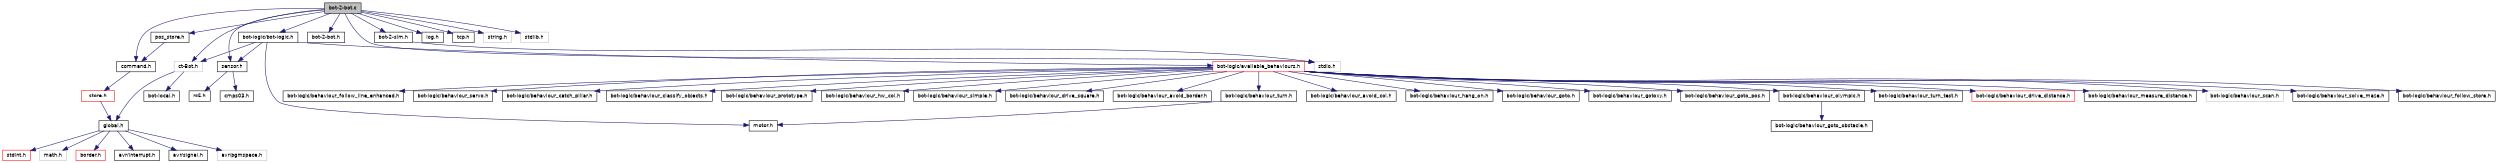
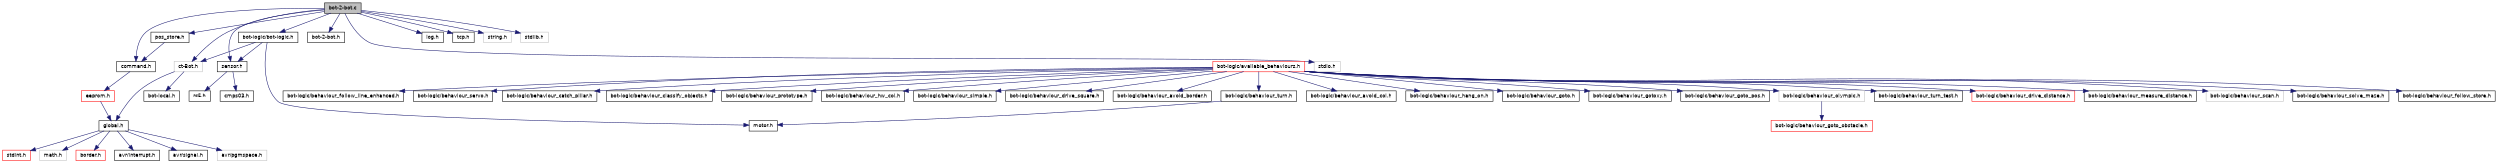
(393, 37) -> none
(912, 62) -> none
(98, 96) -> (98, 96)
(1822, 96) -> (1822, 96)
(1822, 126) -> (1822, 126)
